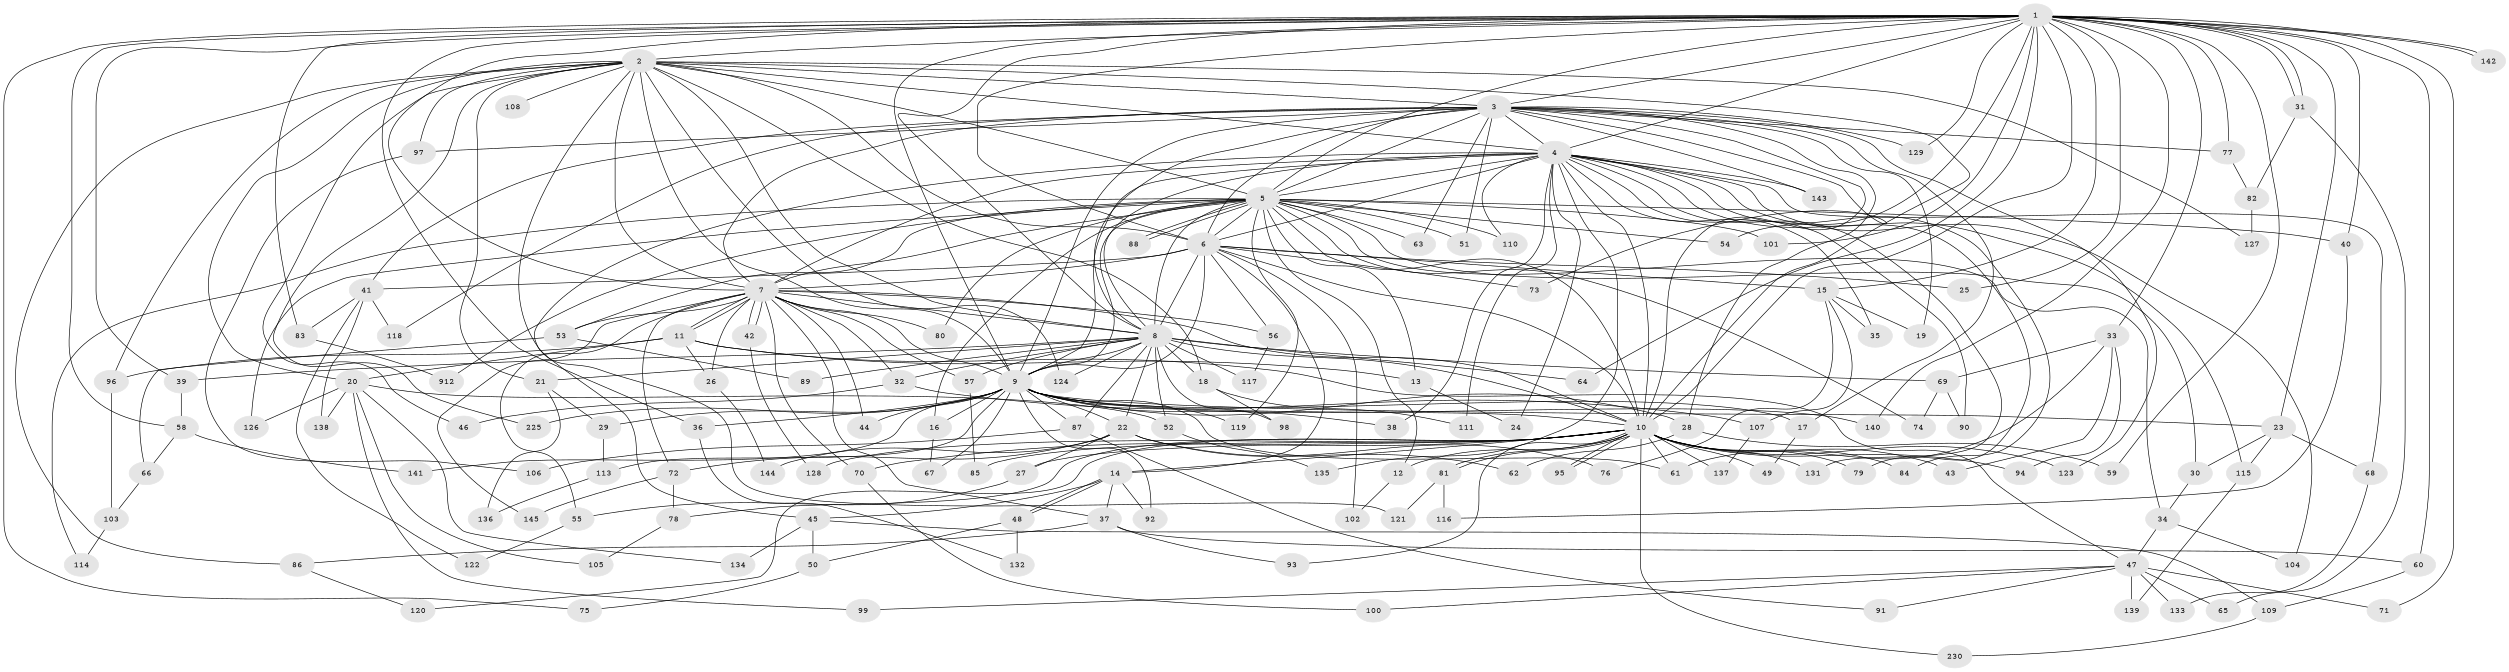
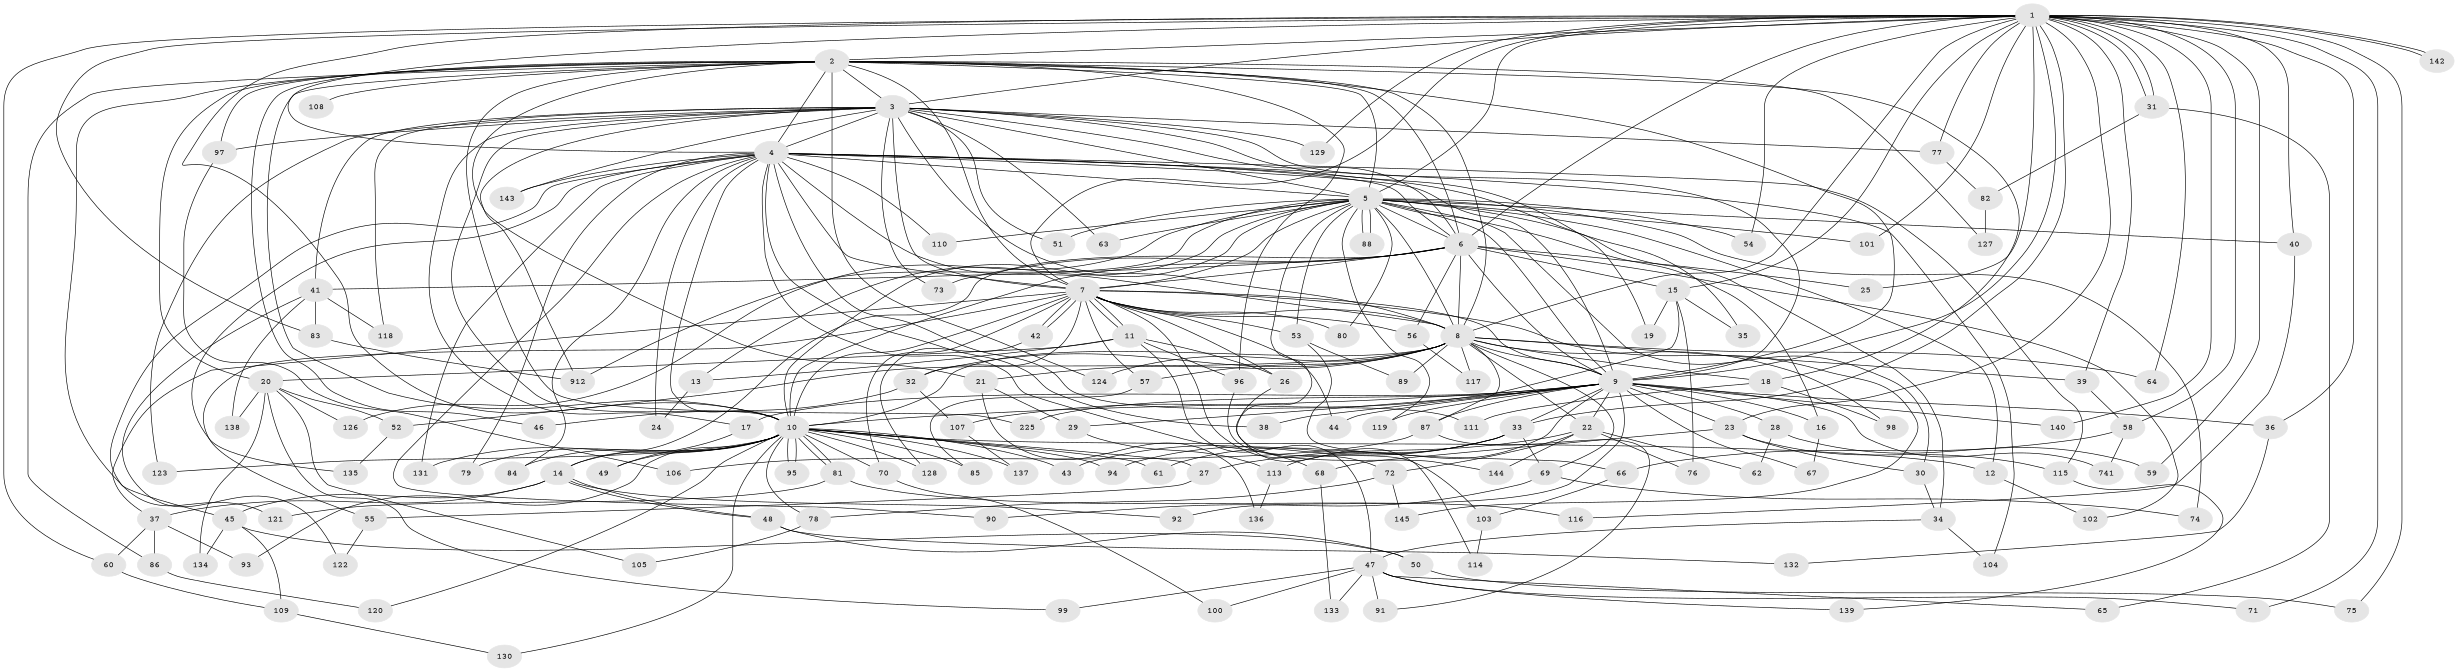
(1848, 172) -> (570, 144)
(1369, 459) -> (1554, 410)
(415, 473) -> (2106, 473)
(1955, 656) -> (504, 656)
